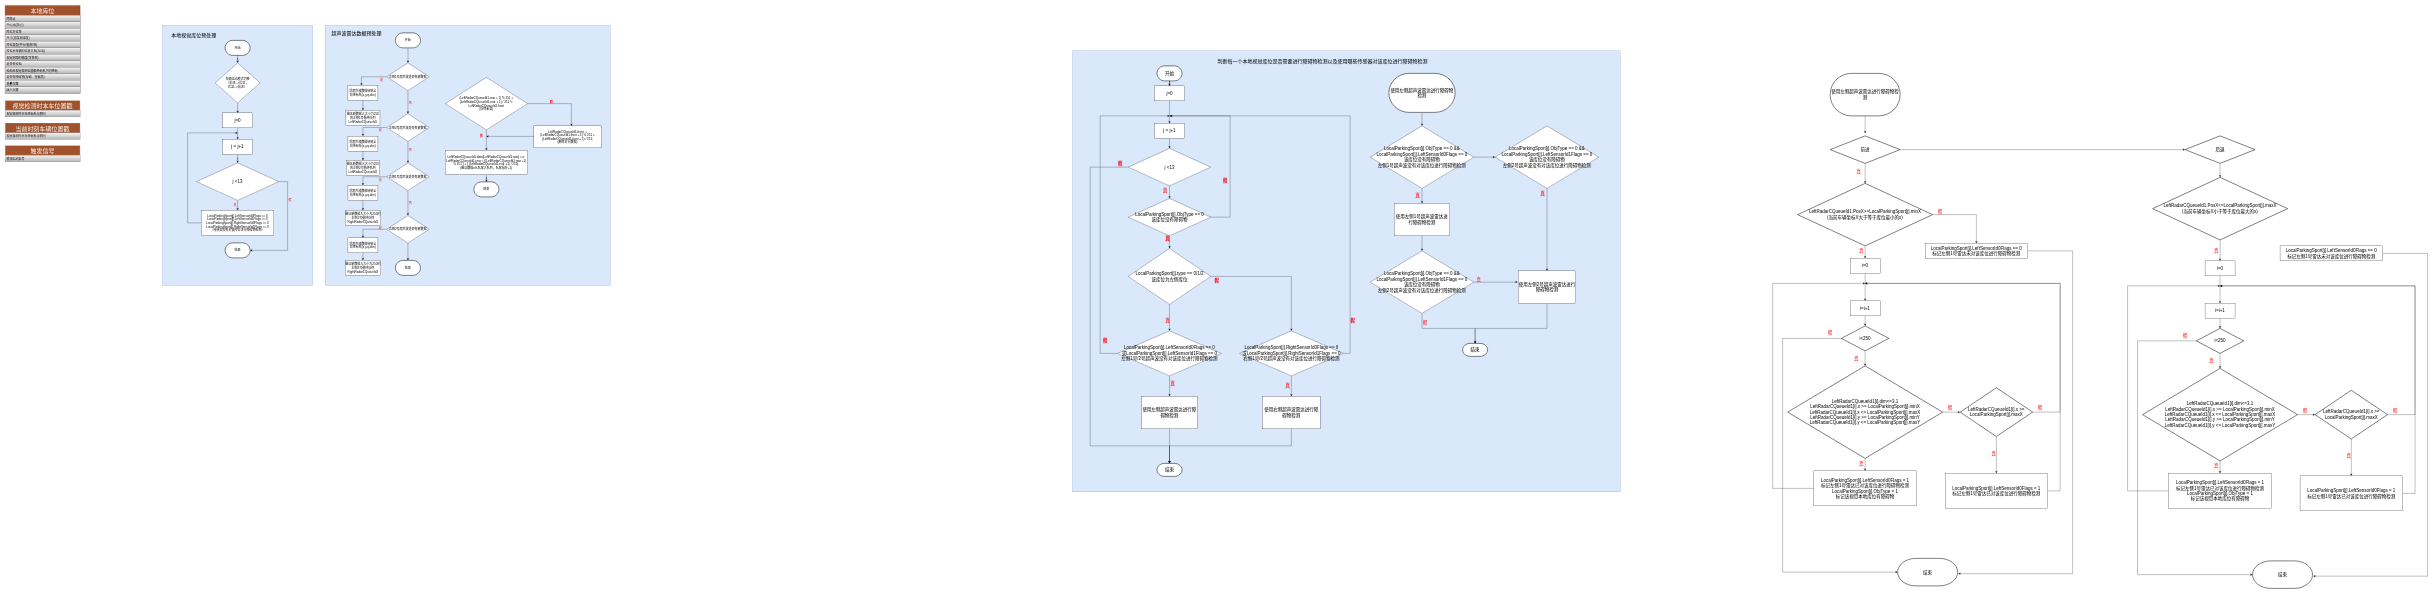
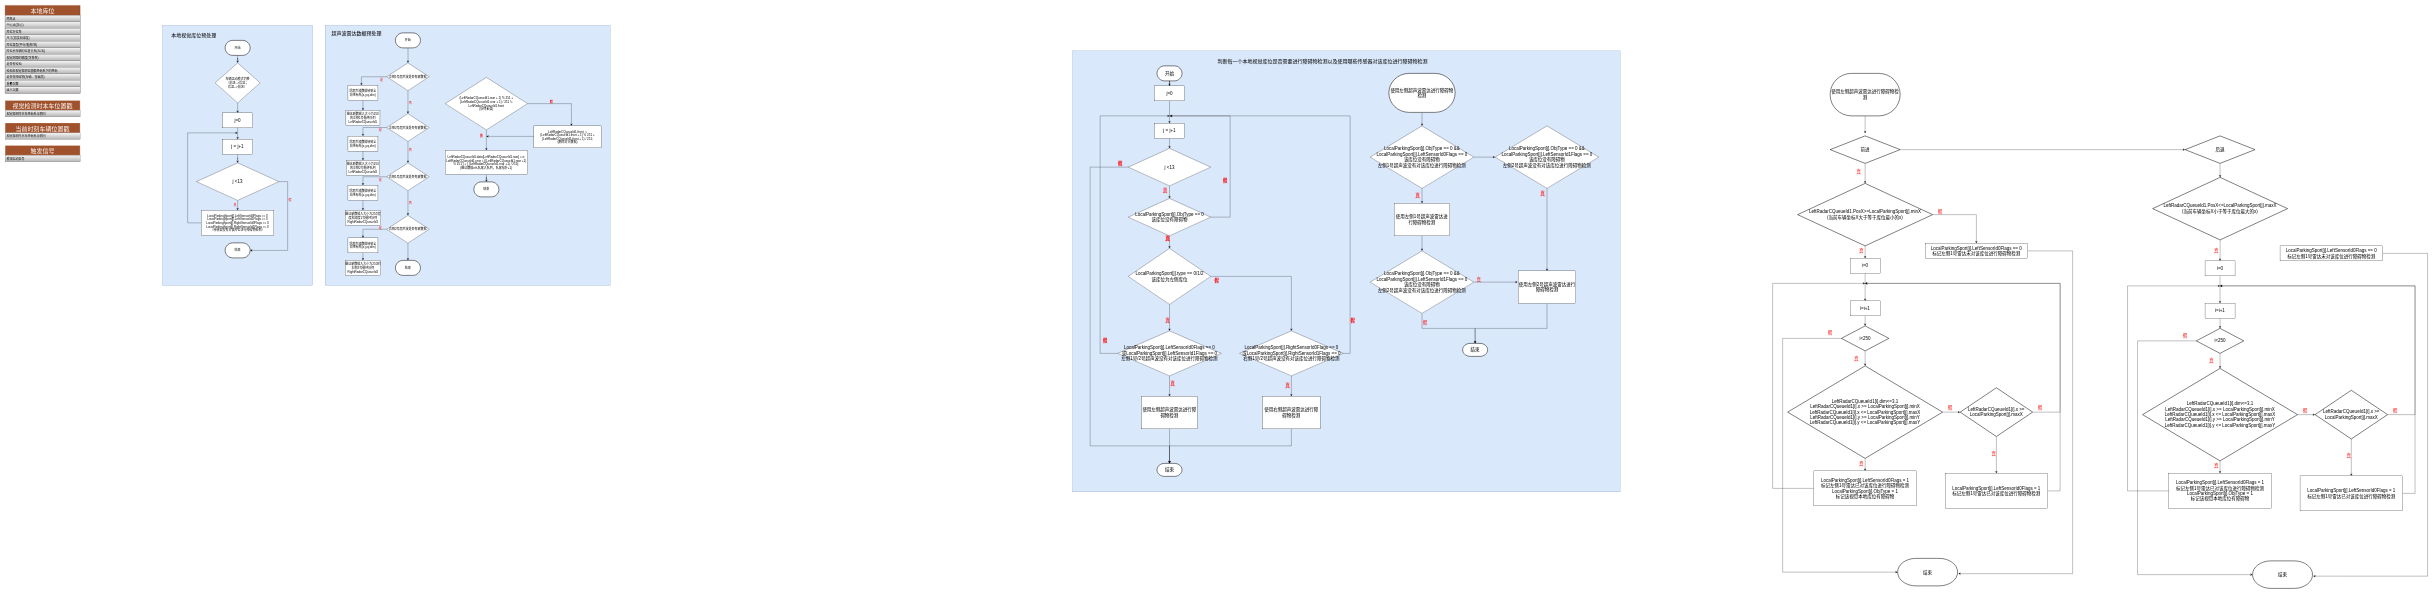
(363, 218) -> (363, 218)
